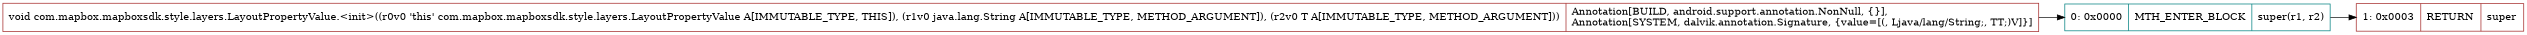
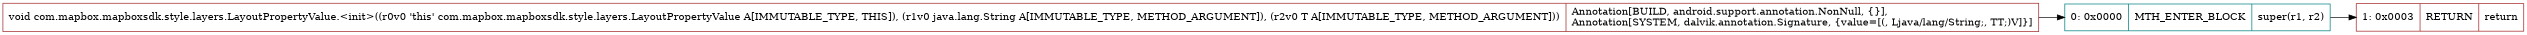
(2502, 17) -> (2501, 17)
